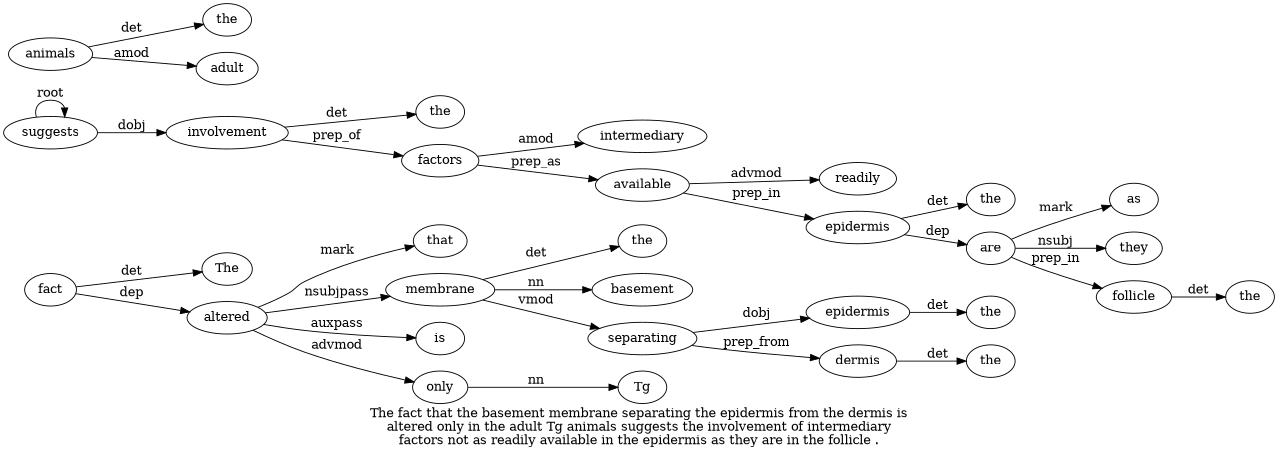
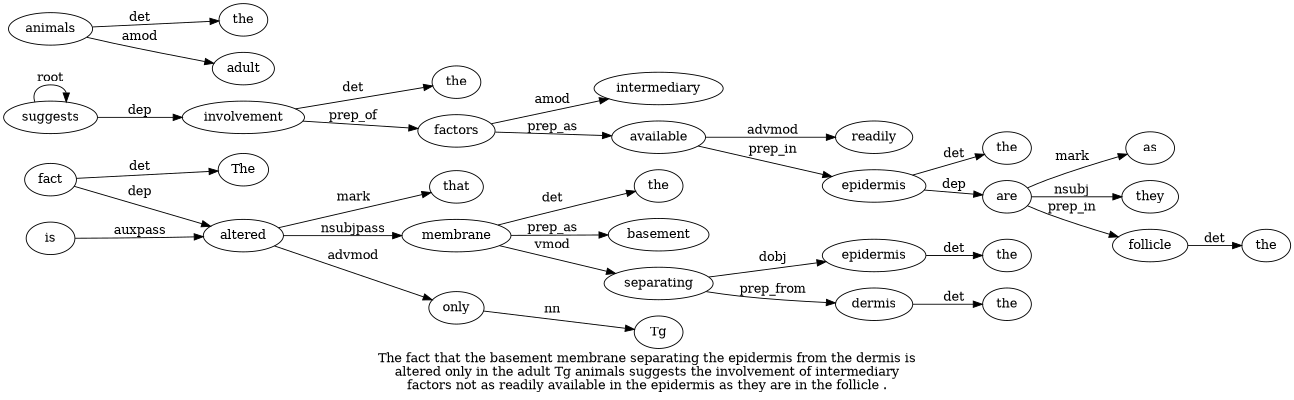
(132, 126) -> (140, 111)
(536, 283) -> (553, 228)
(335, 333) -> (135, 238)
